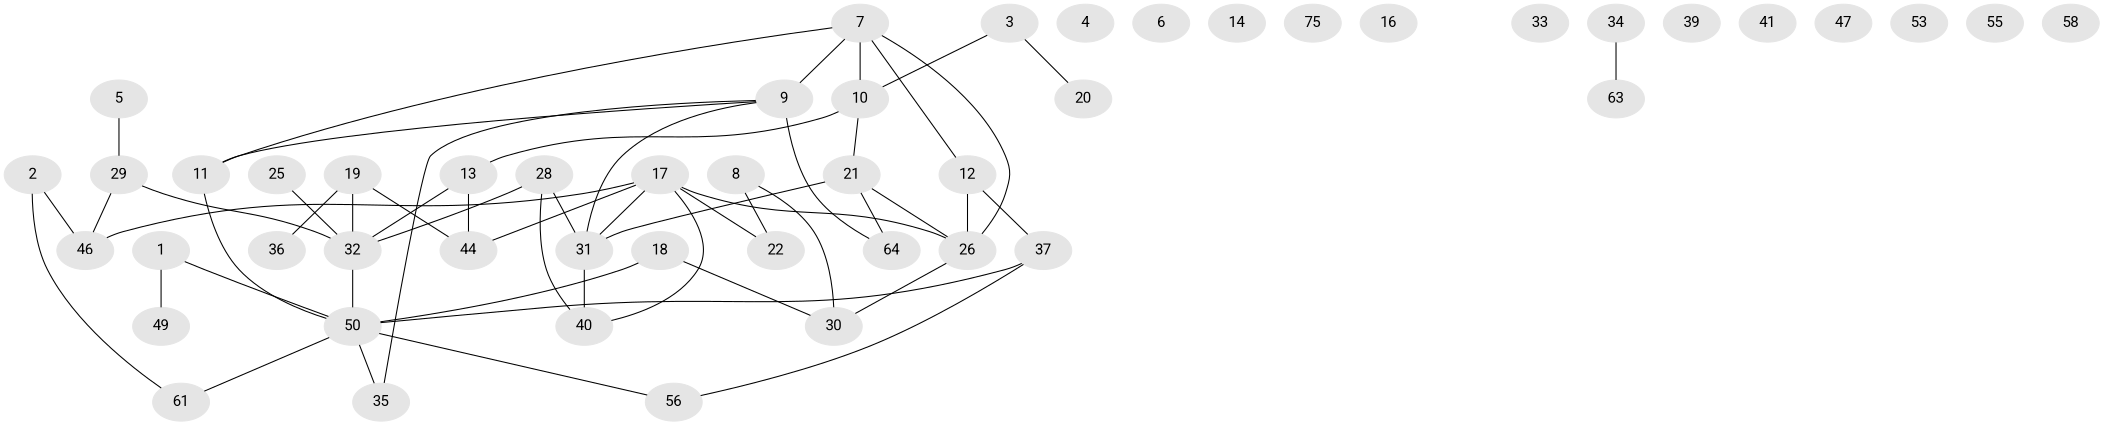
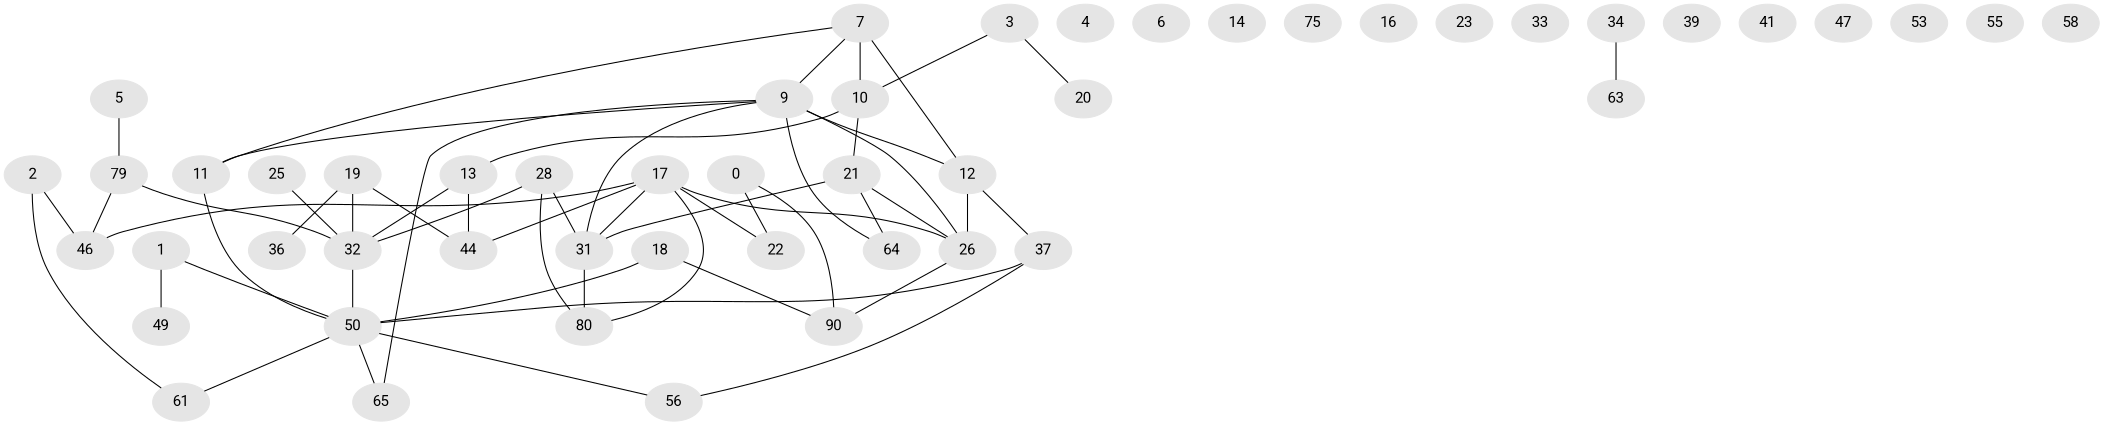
none -> (1464, 23)
(982, 118) -> (893, 159)
none -> (875, 138)
(119, 175) -> (119, 175)
(736, 175) -> (736, 175)
(584, 326) -> (584, 326)
(834, 326) -> (834, 326)
(381, 402) -> (381, 402)
